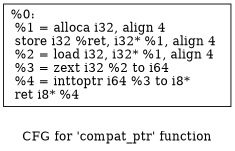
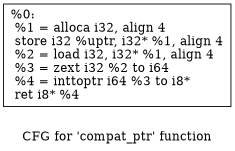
(114, 41) -> (117, 41)
